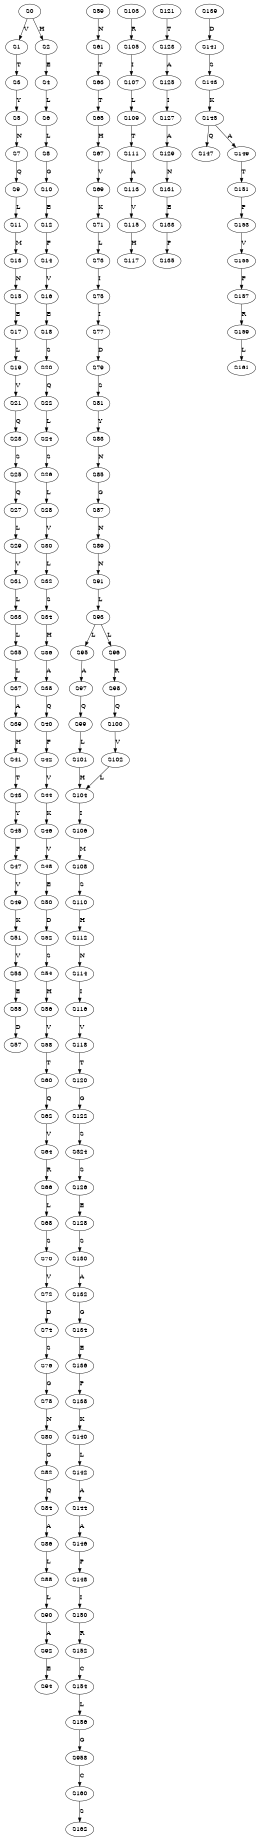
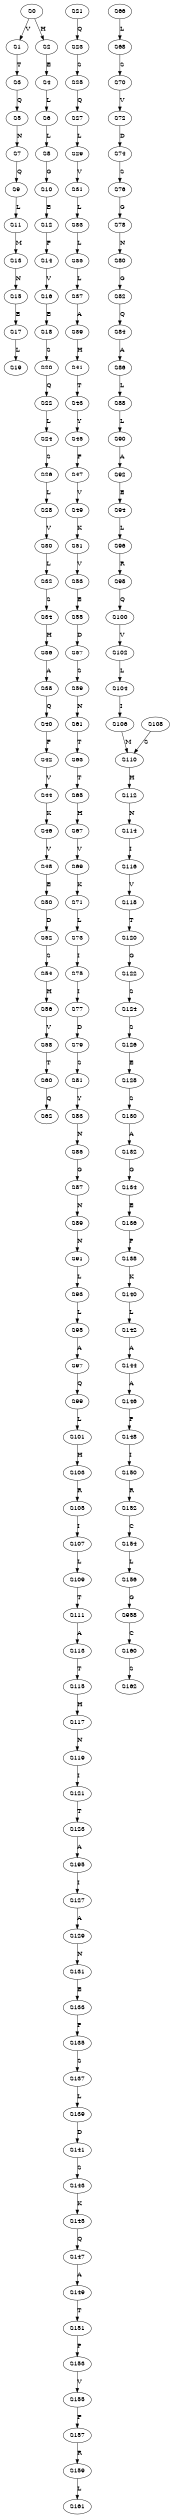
(167, 83) -> (77, 1865)
(19, 101) -> (20, 101)
(224, 135) -> (77, 2273)
(133, 208) -> (79, 1669)
(16, 384) -> none
(105, 633) -> (120, 526)
none -> (77, 669)
(80, 776) -> (77, 1453)
(80, 847) -> (124, 740)
(47, 1152) -> none
(80, 1152) -> (129, 1010)
none -> (77, 1758)
none -> (77, 2079)
